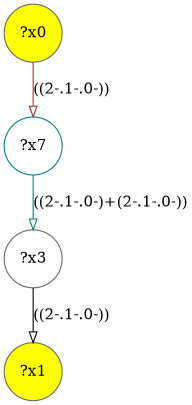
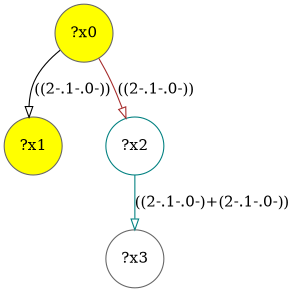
(33, 146) -> (135, 146)
(33, 310) -> (38, 75)
